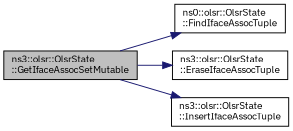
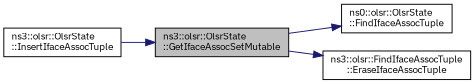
(230, 65) -> (397, 65)
(146, 87) -> (133, 42)
